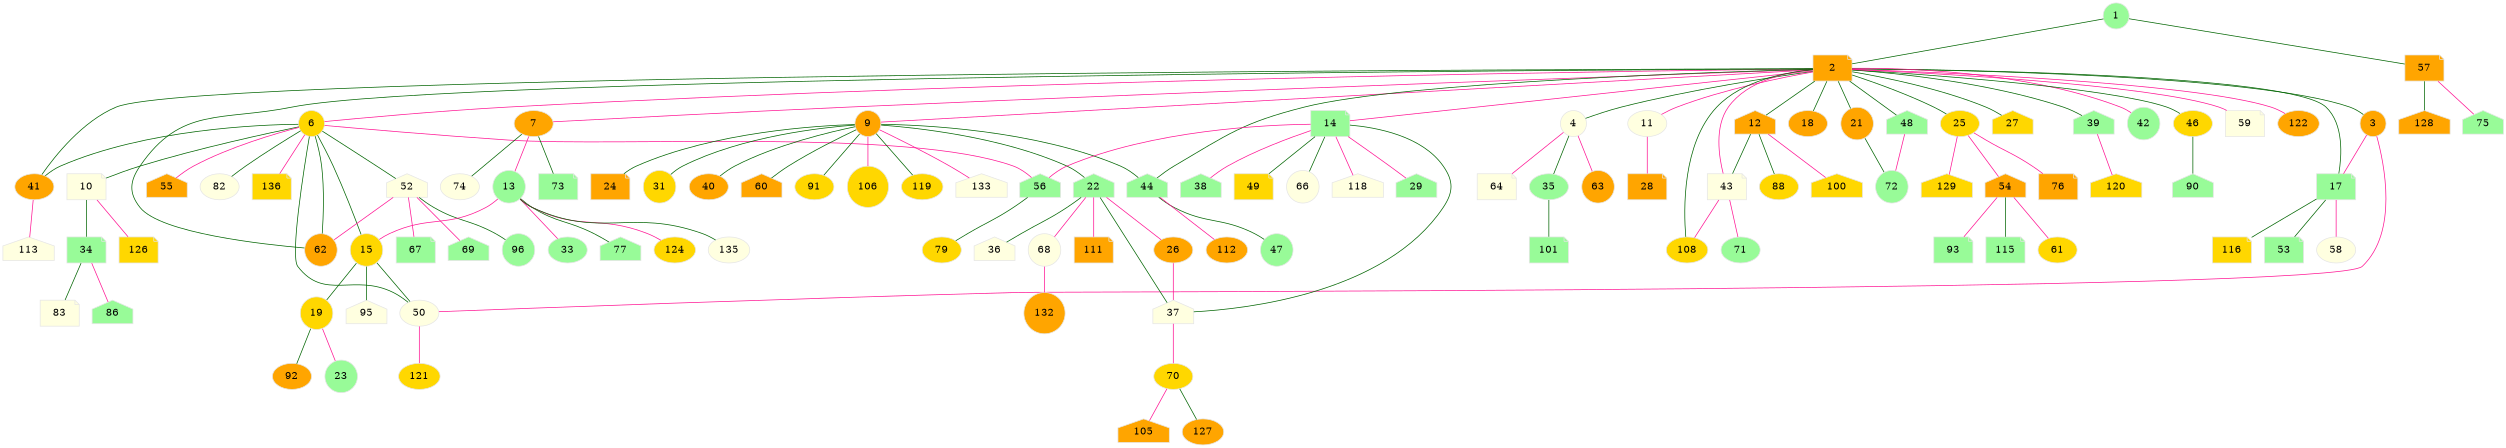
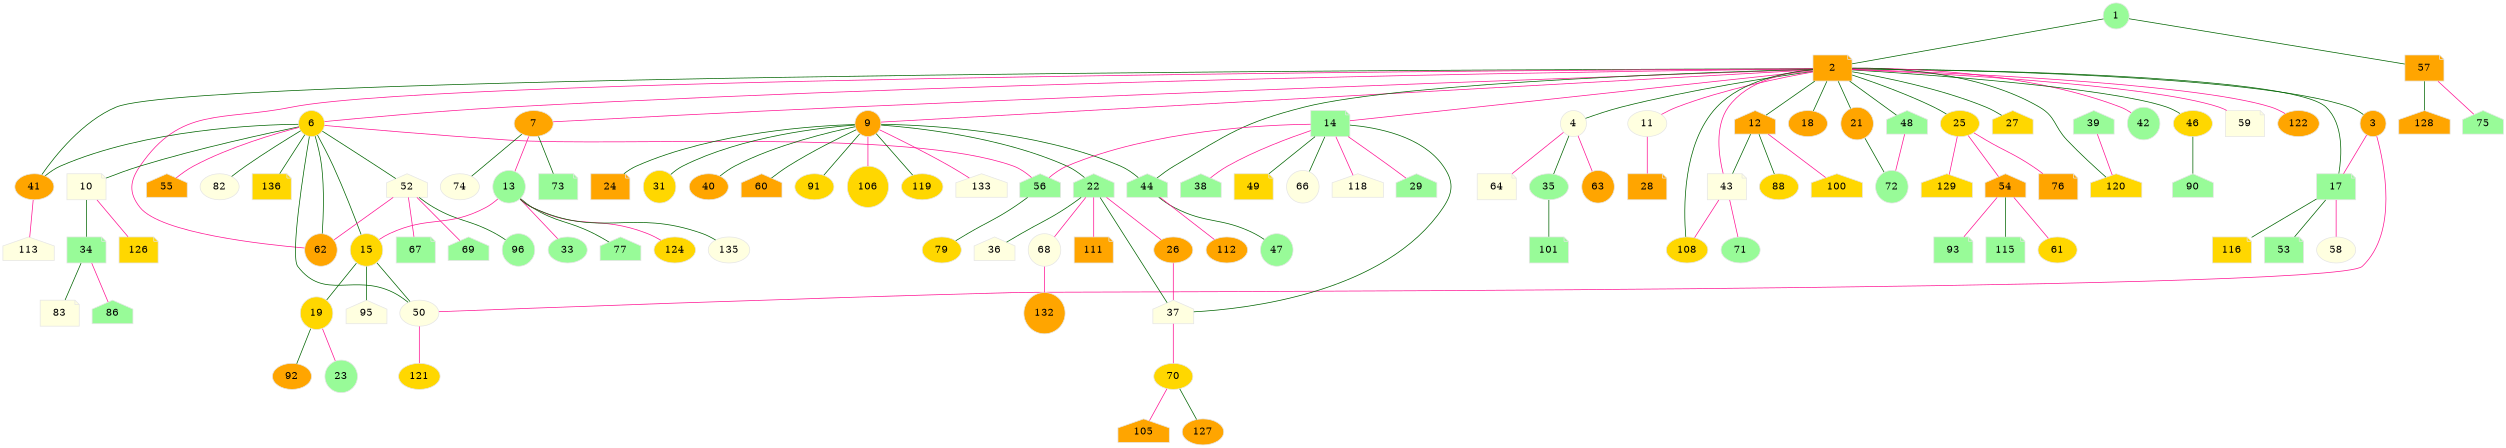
(763, 82) -> (763, 82)
(1969, 84) -> (1996, 88)
(292, 154) -> (292, 154)
